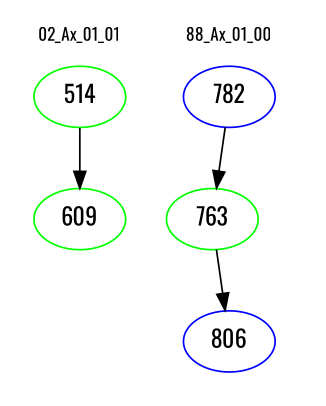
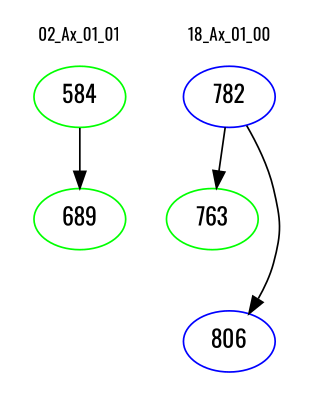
(229, 37) -> (229, 37)
(80, 97) -> (80, 97)
(80, 219) -> (80, 219)
(220, 271) -> (278, 211)
